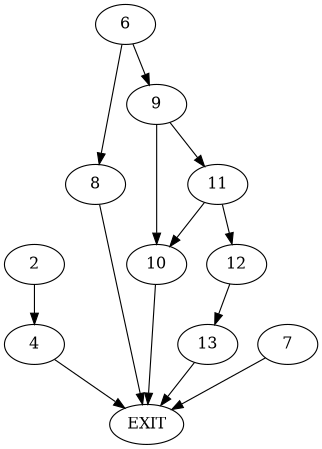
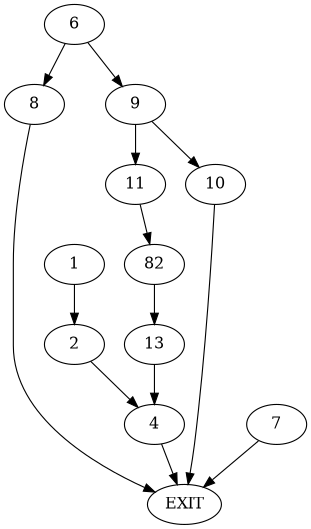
(191, 220) -> none
none -> (74, 264)
(237, 264) -> (154, 264)
(181, 379) -> (154, 379)
